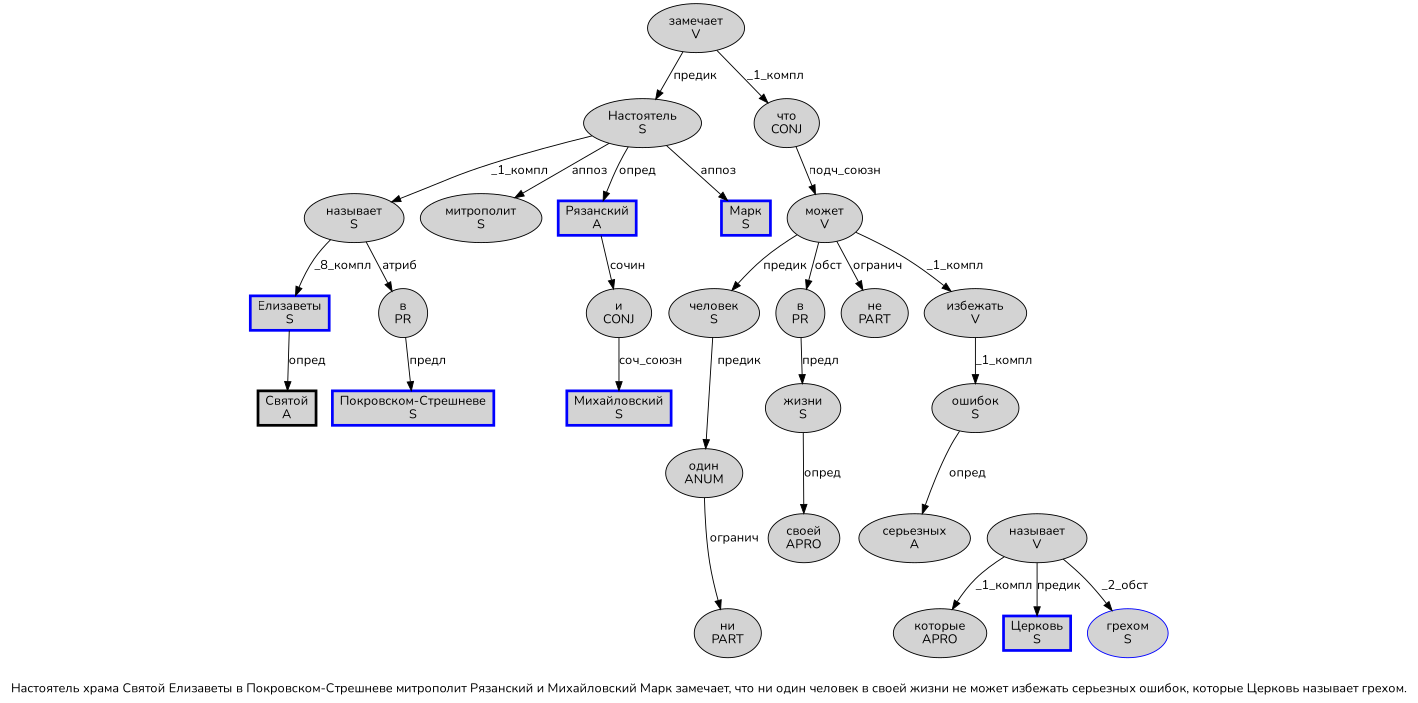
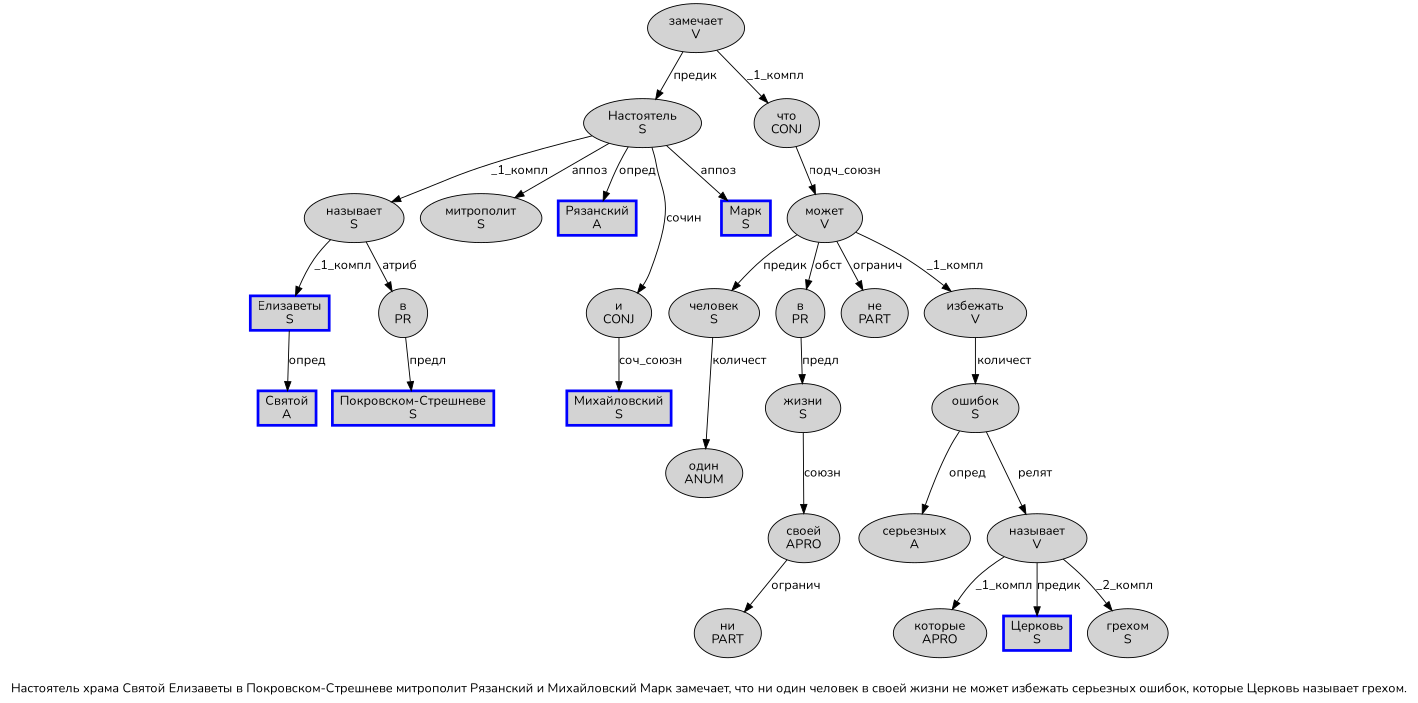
(606, 258) -> (665, 217)
(343, 266) -> (343, 266)
(740, 361) -> (740, 361)
(1004, 361) -> (1004, 361)
(287, 408) -> (287, 408)
none -> (1004, 469)
(823, 473) -> (823, 473)
(708, 550) -> (769, 582)
(1125, 586) -> (1125, 586)
(1128, 633) -> (1128, 633)
